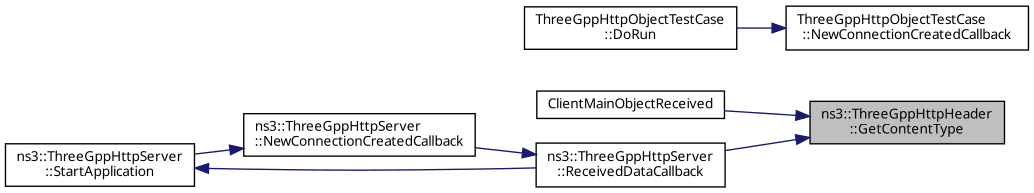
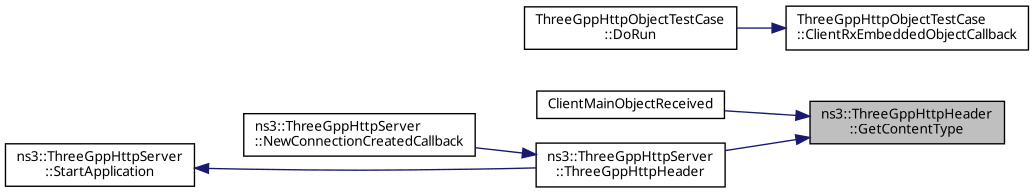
(907, 28) -> (907, 28)
(212, 152) -> none
(631, 165) -> (631, 165)
